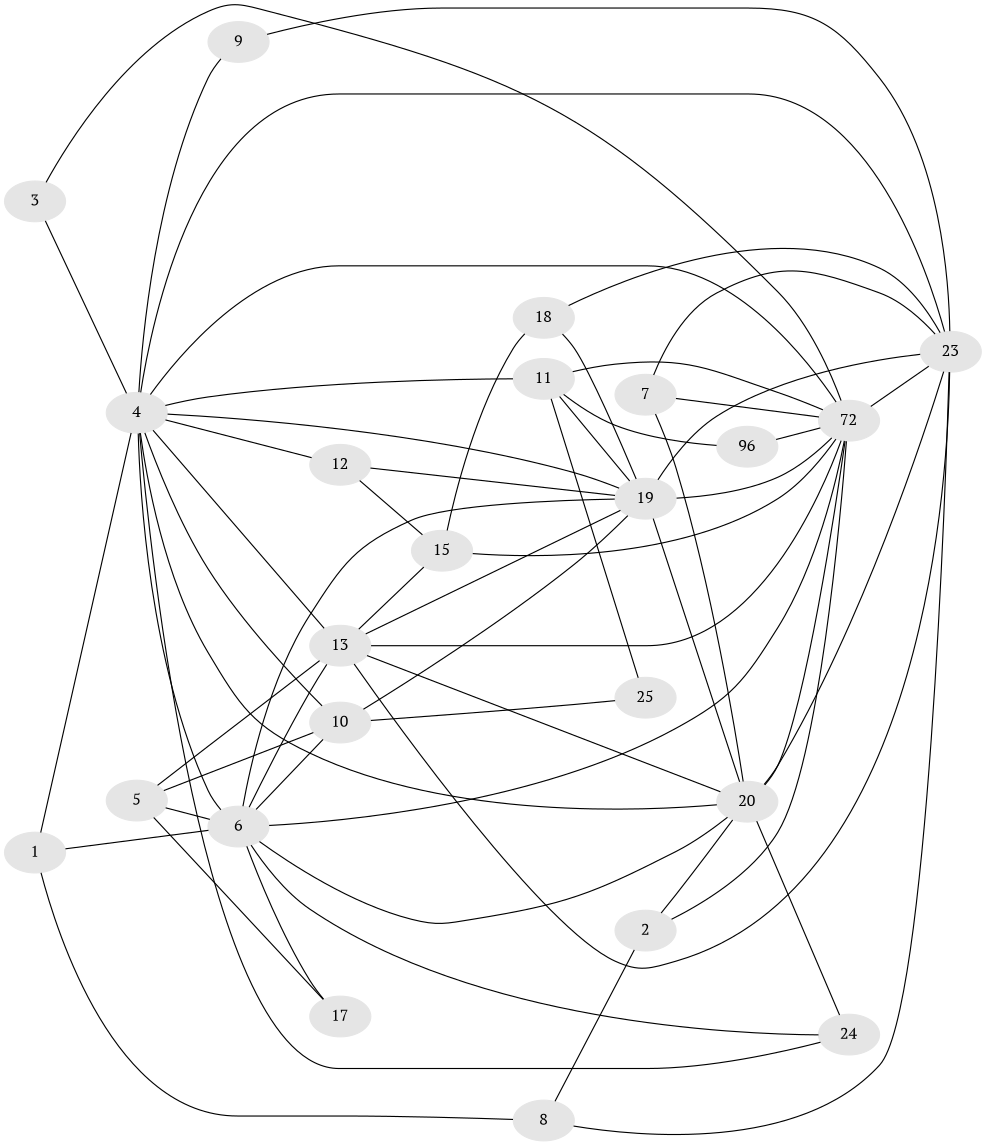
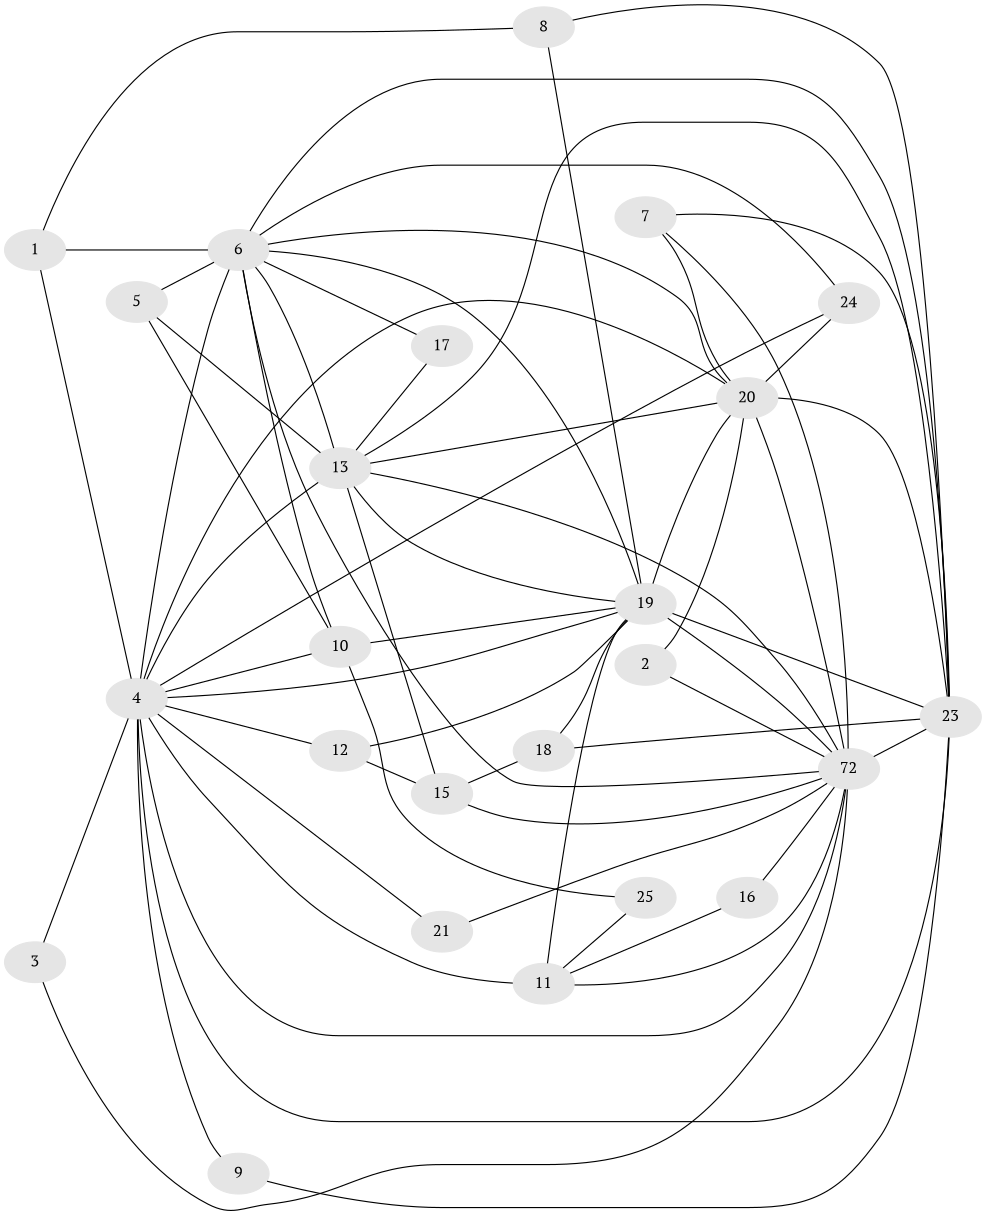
none -> (815, 96)
(747, 447) -> (747, 898)
(238, 908) -> (391, 407)
none -> (442, 932)
(595, 1026) -> (592, 302)
